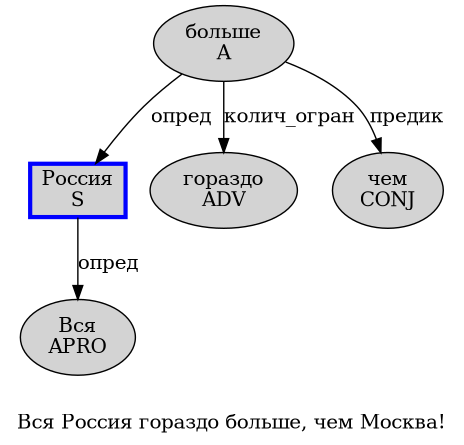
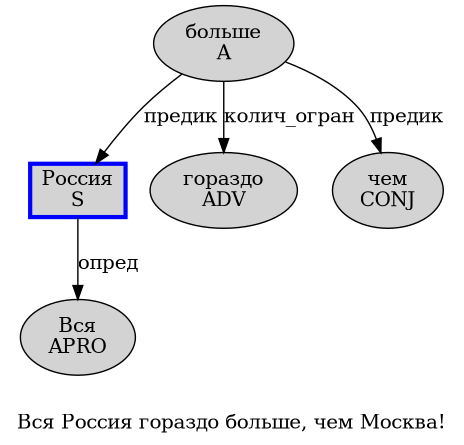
(181, 117) -> (181, 117)
